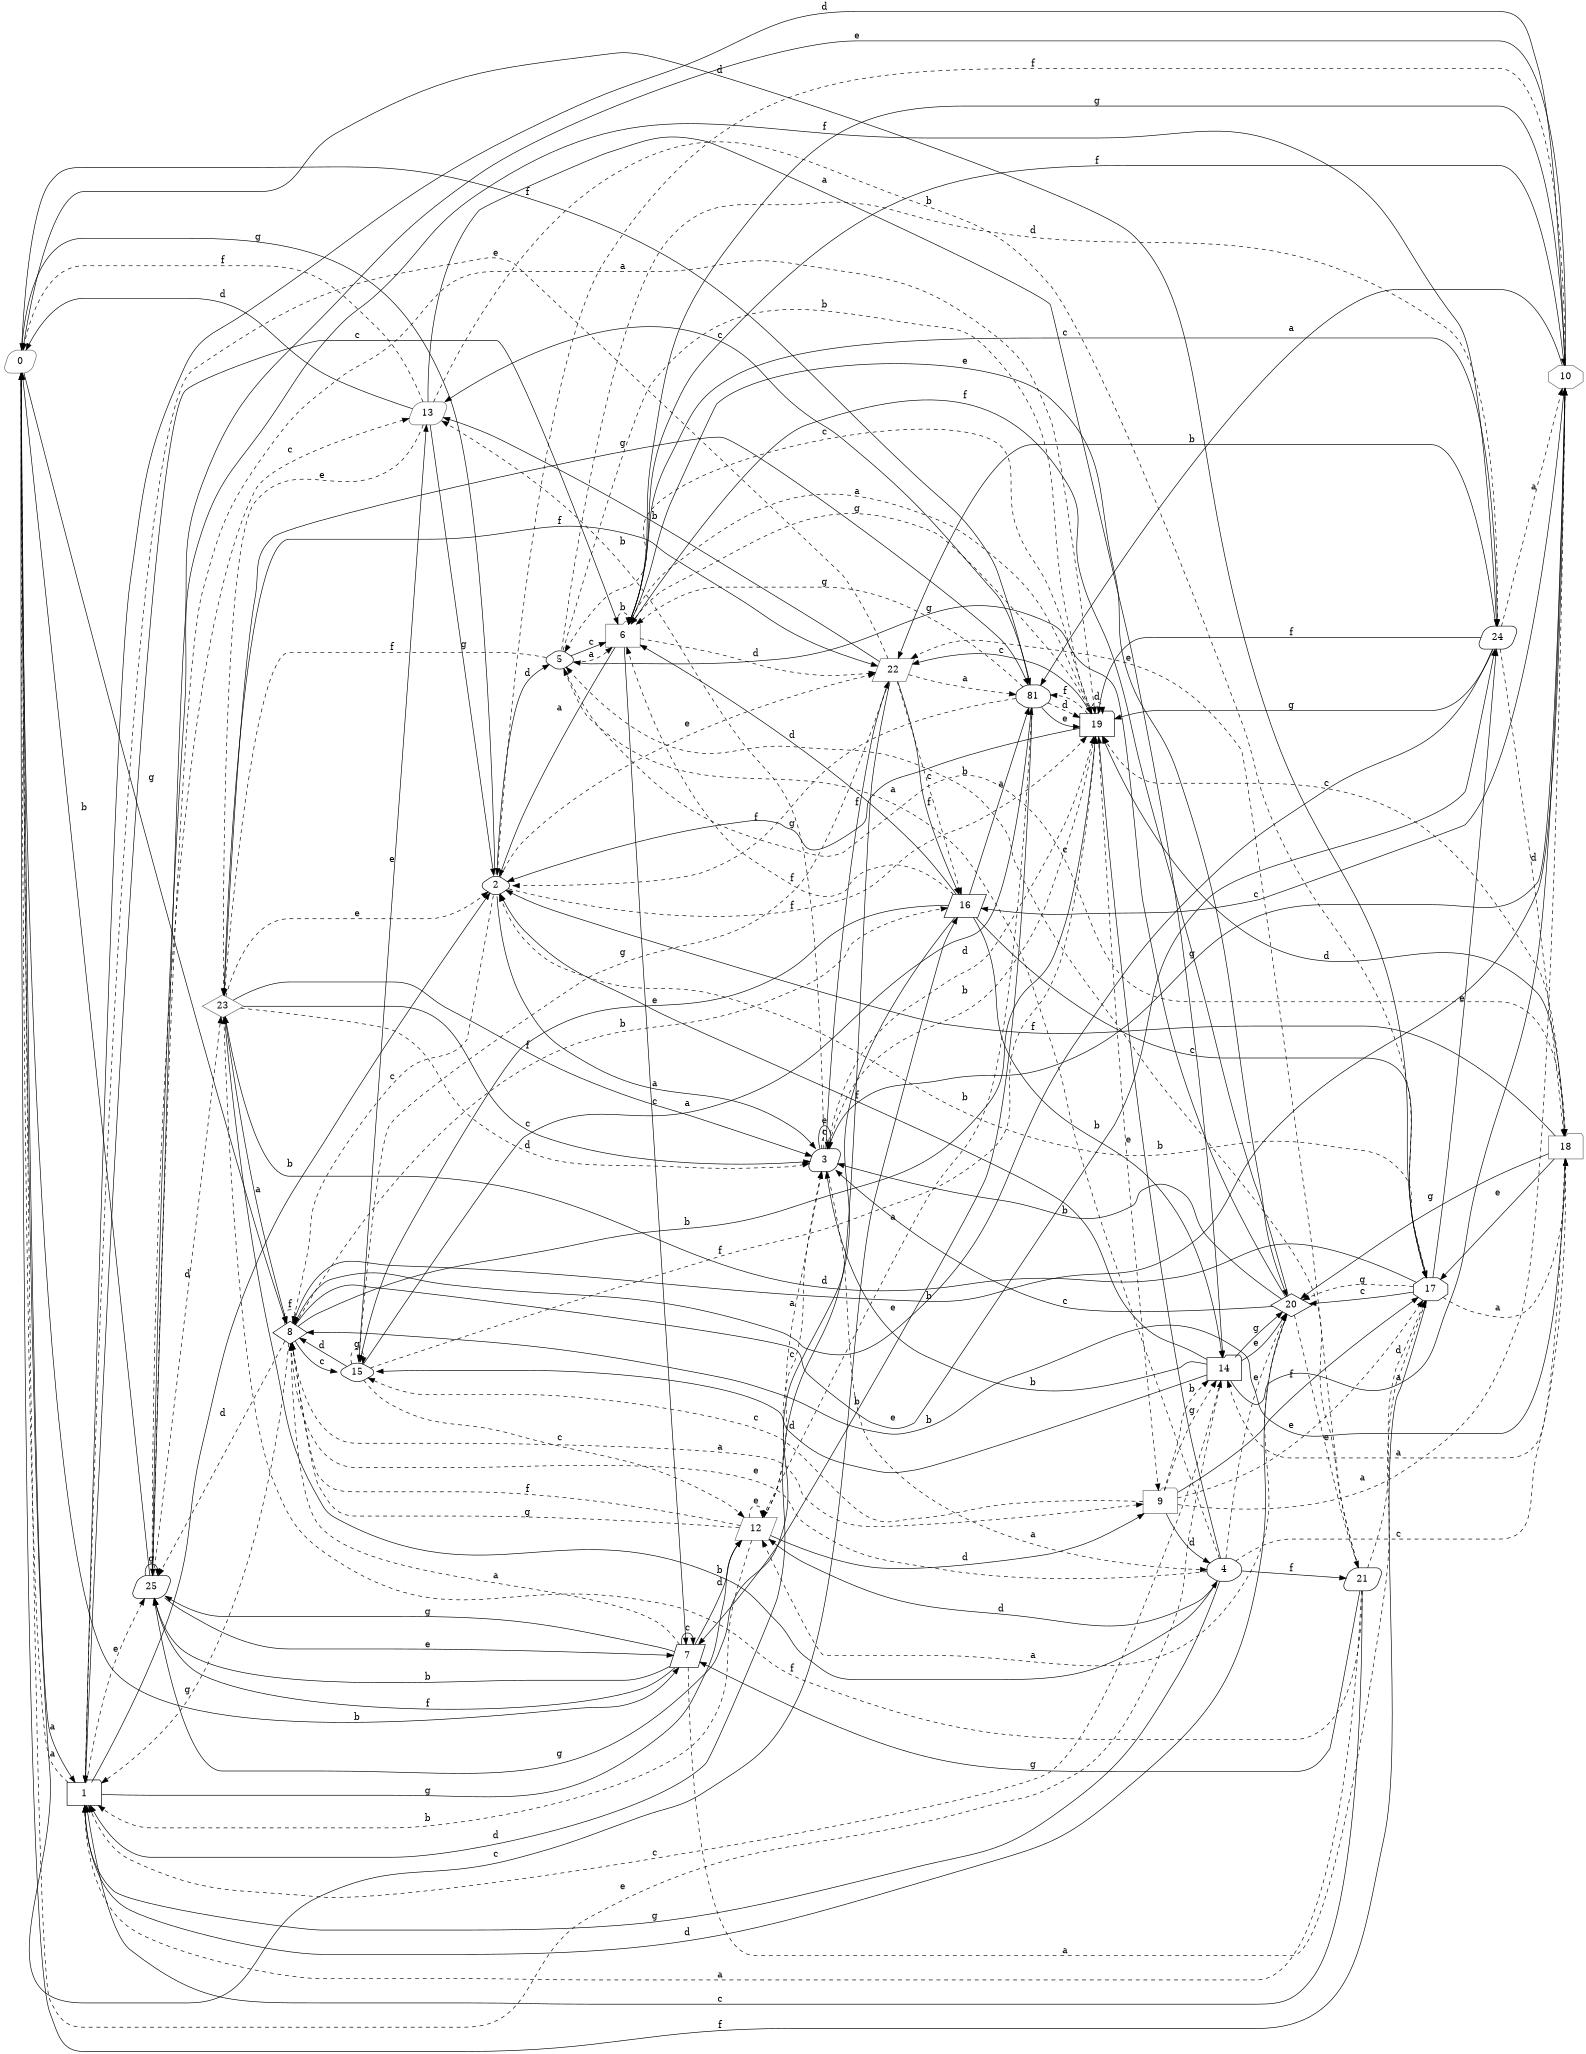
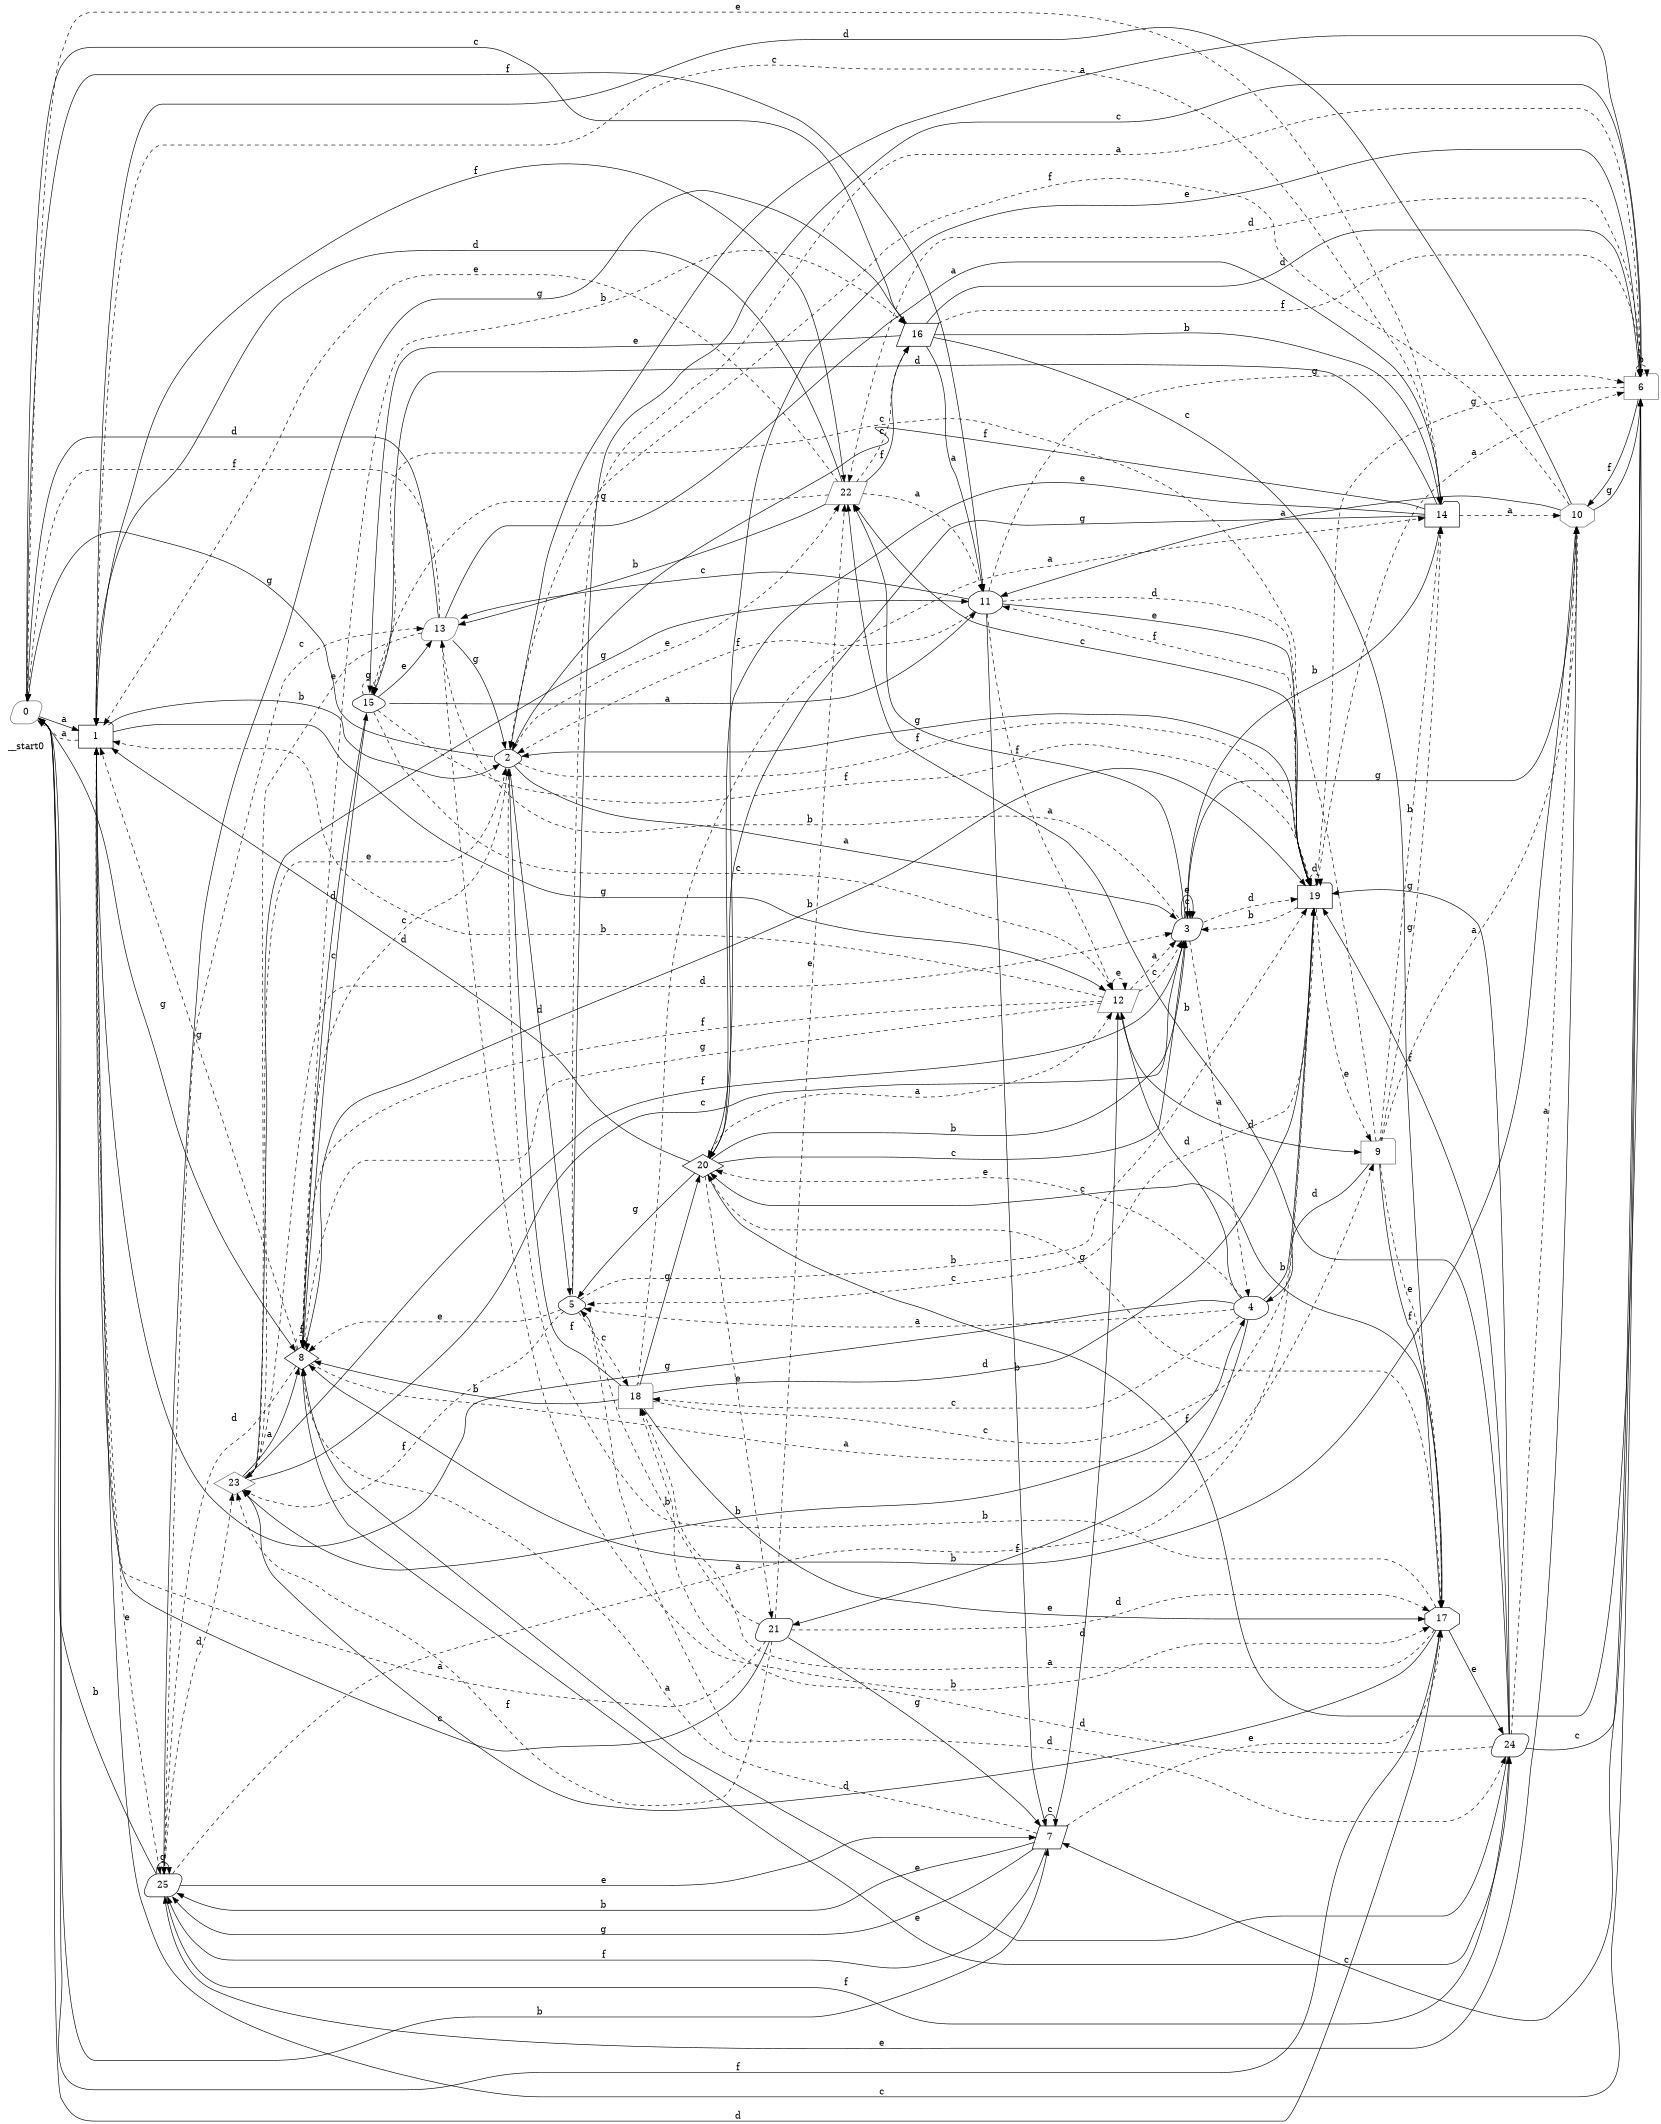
(365, 539) -> (397, 208)
(1033, 696) -> (986, 602)
none -> (26, 747)
(1446, 832) -> none
(1529, 1002) -> (1507, 516)
(723, 1474) -> (435, 1322)
(1065, 1951) -> (1251, 1739)
